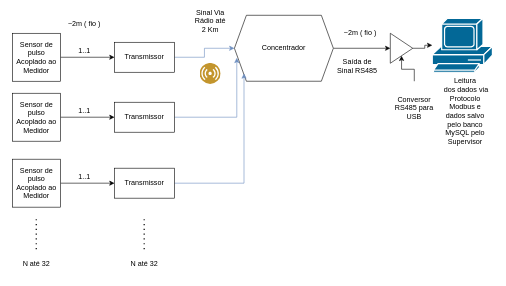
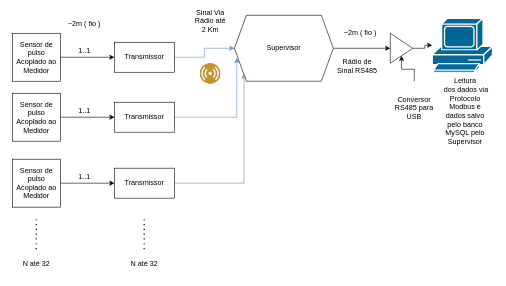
(284, 48) -> (284, 48)
(357, 66) -> (357, 66)
